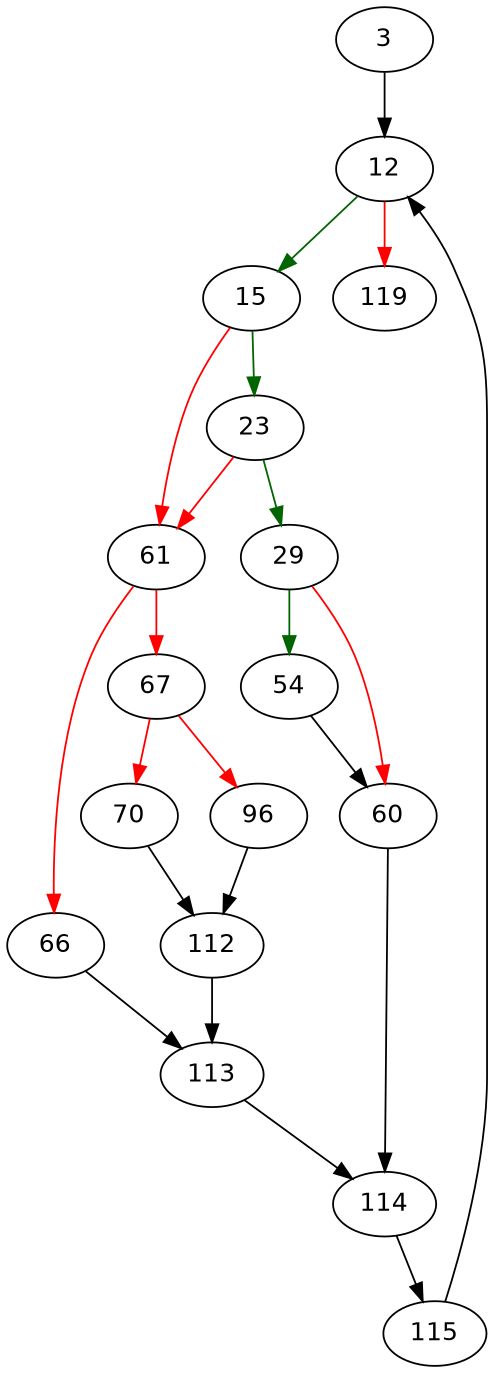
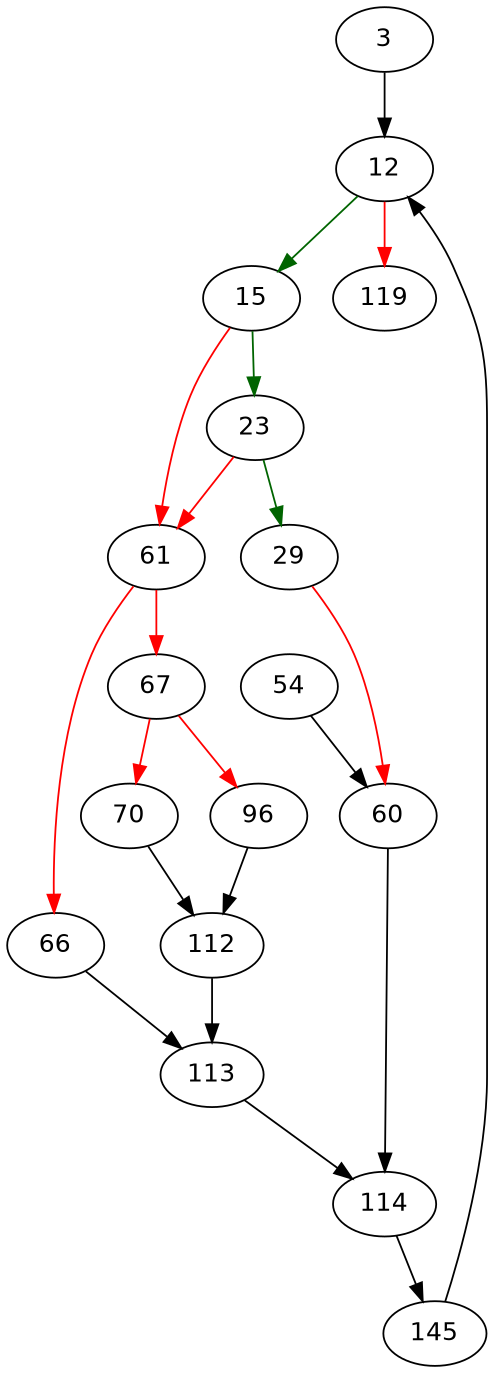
(289, 613) -> none
(435, 1334) -> (435, 1334)
